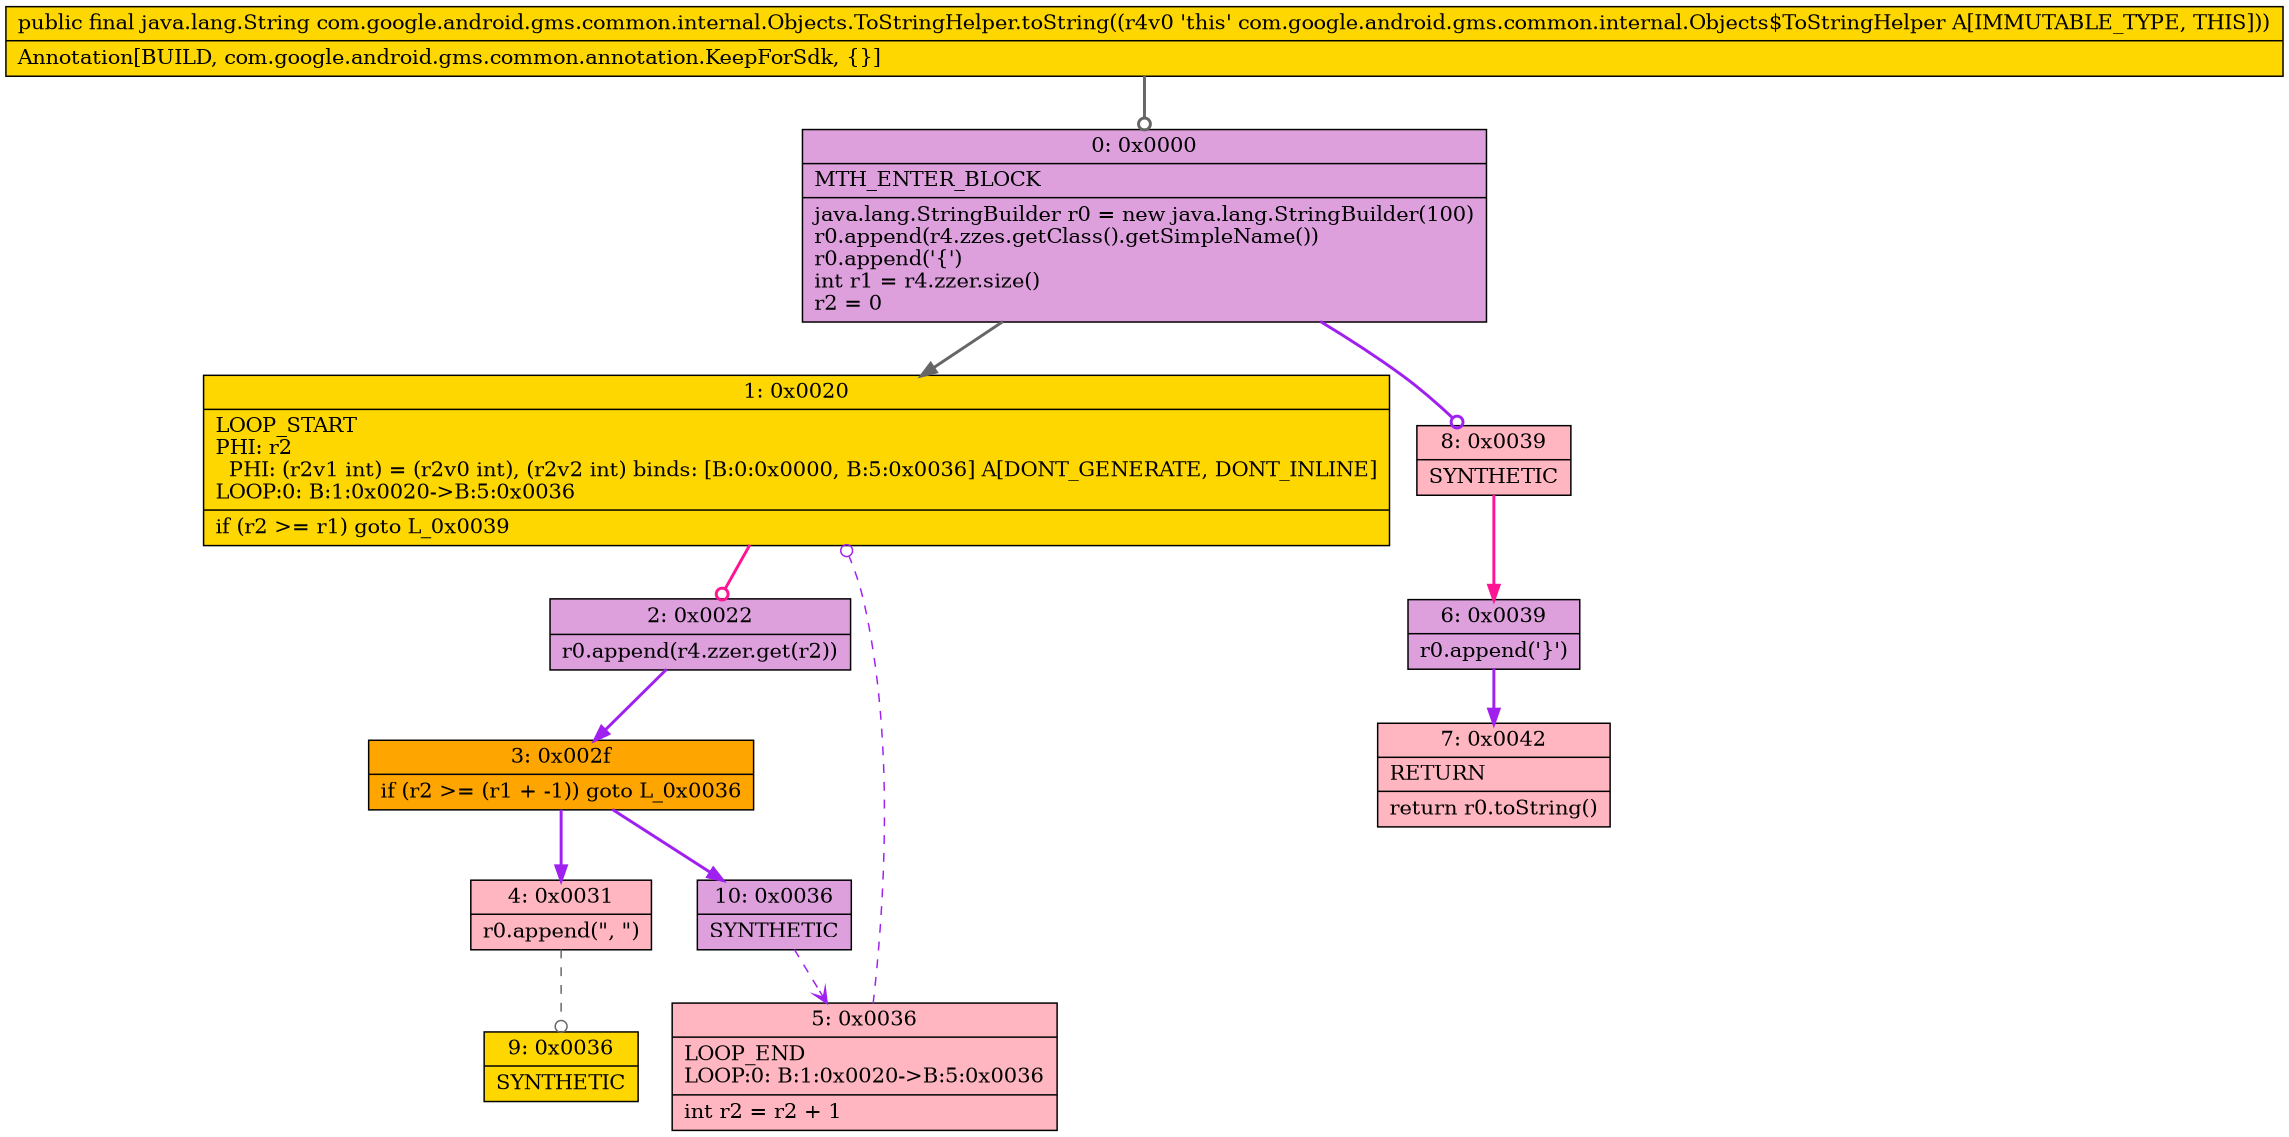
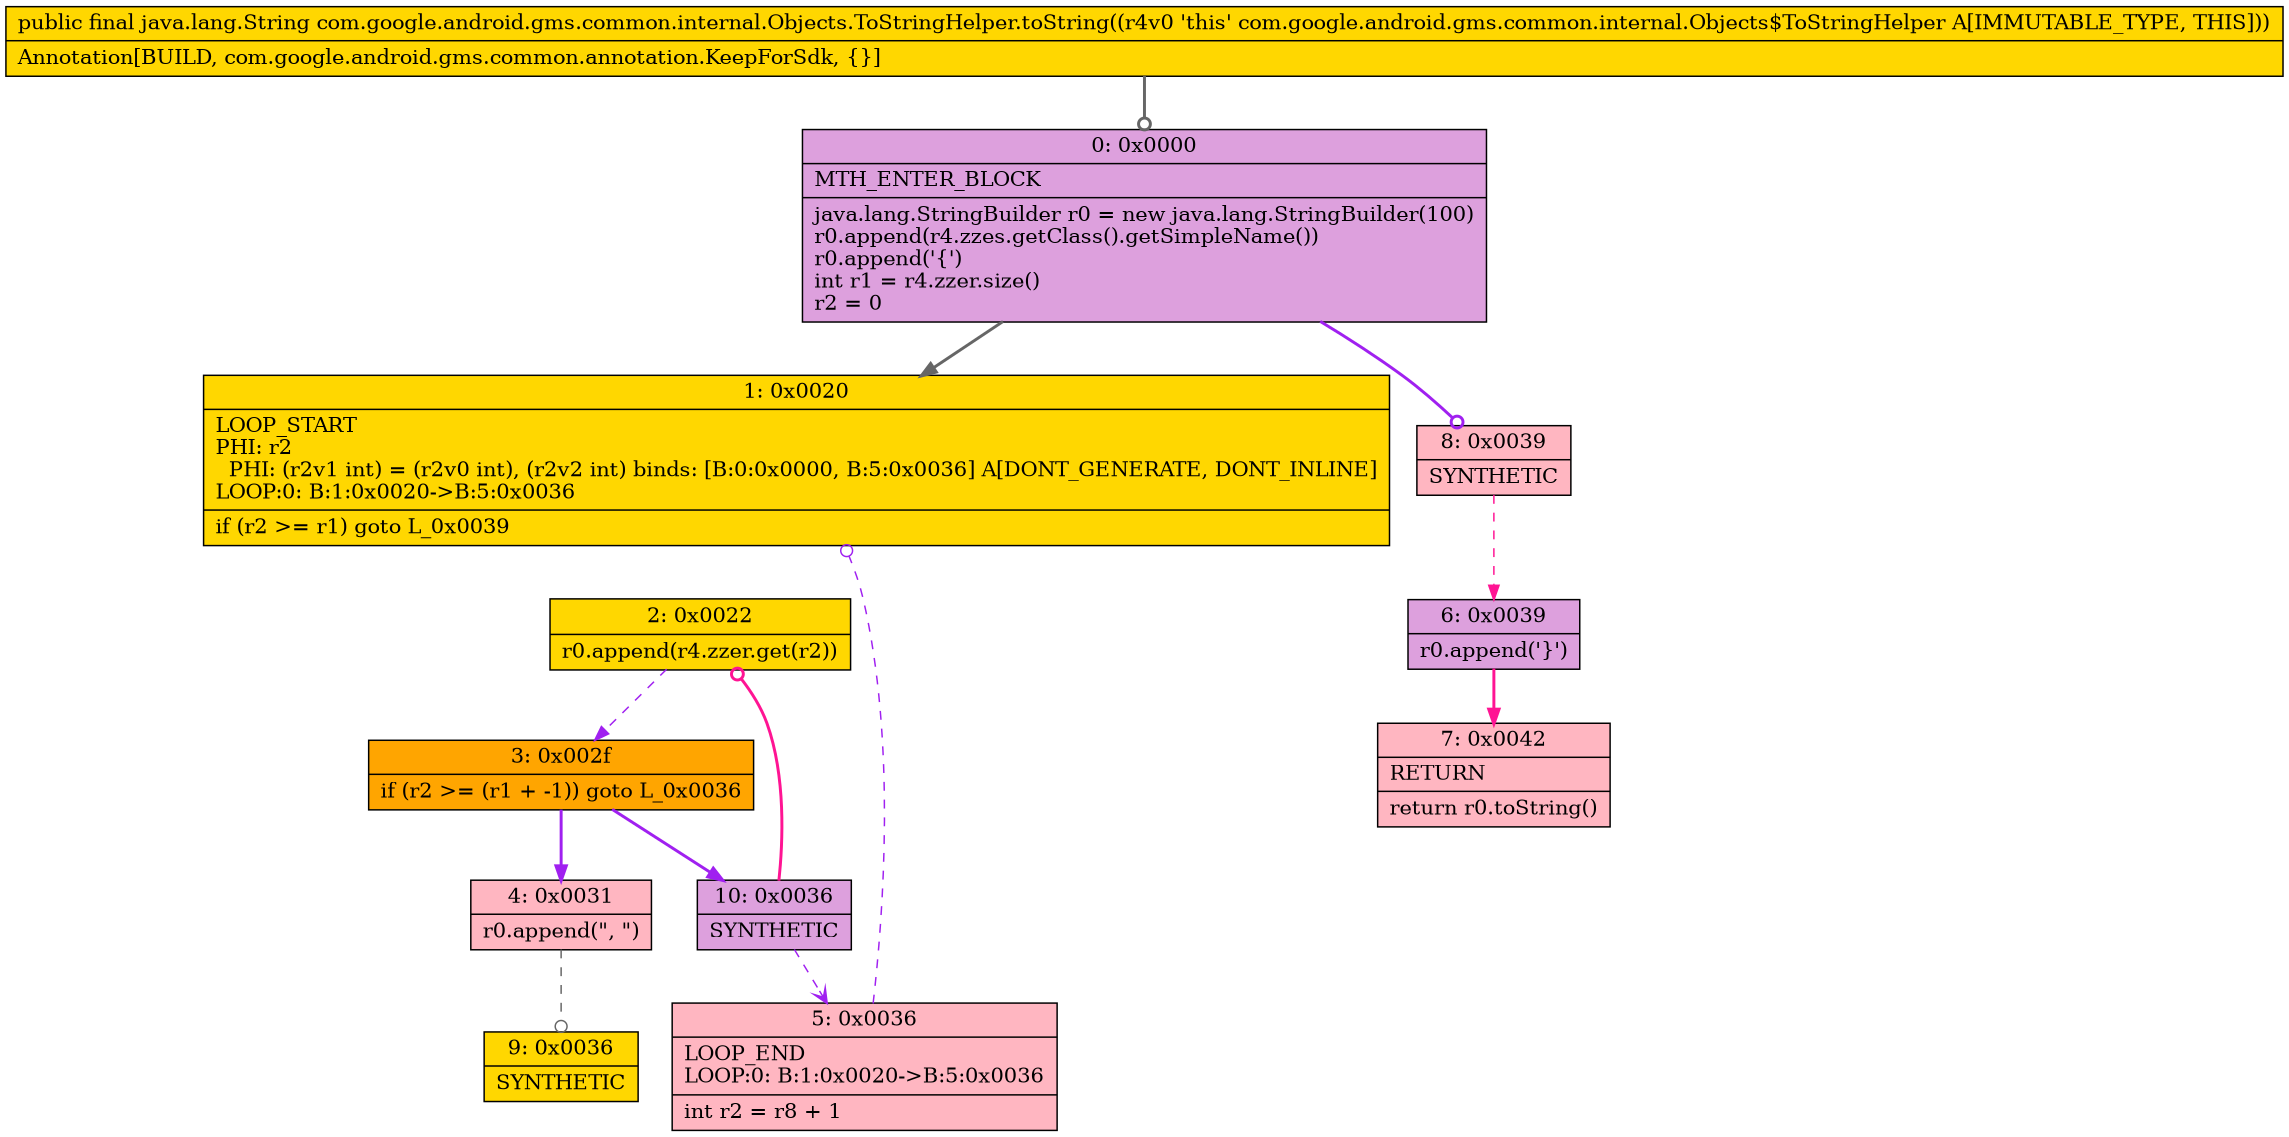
(1494, 540) -> (1494, 540)
(737, 567) -> (779, 776)
(700, 634) -> (700, 634)
(1494, 689) -> (1494, 689)
(636, 700) -> (636, 700)
(763, 1112) -> (763, 1112)
